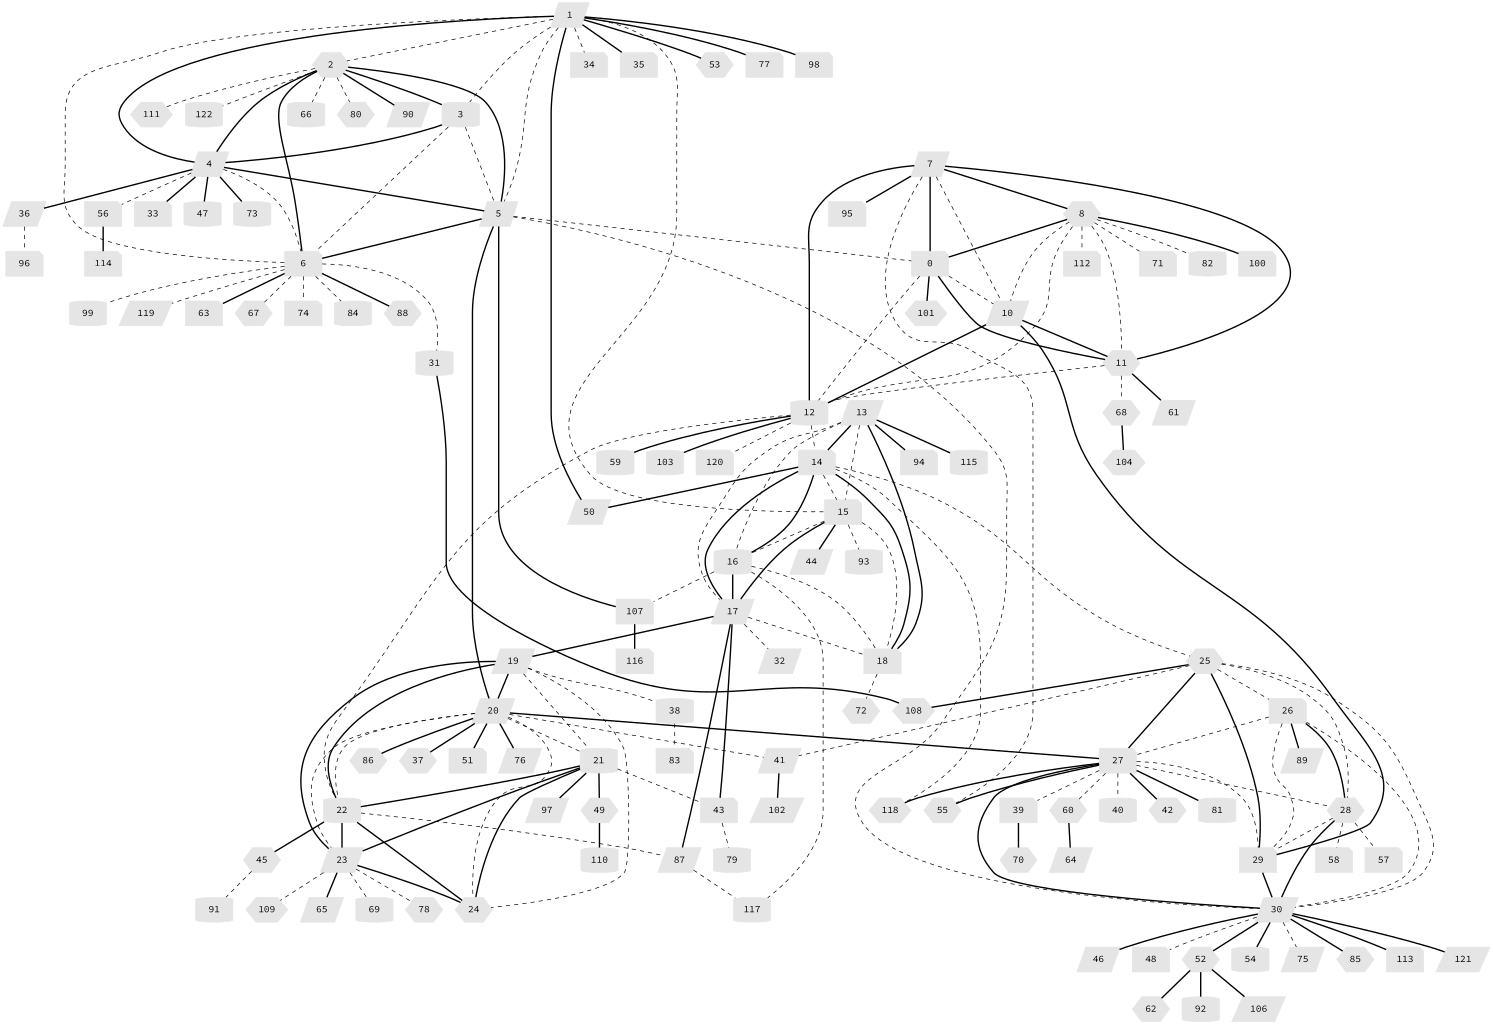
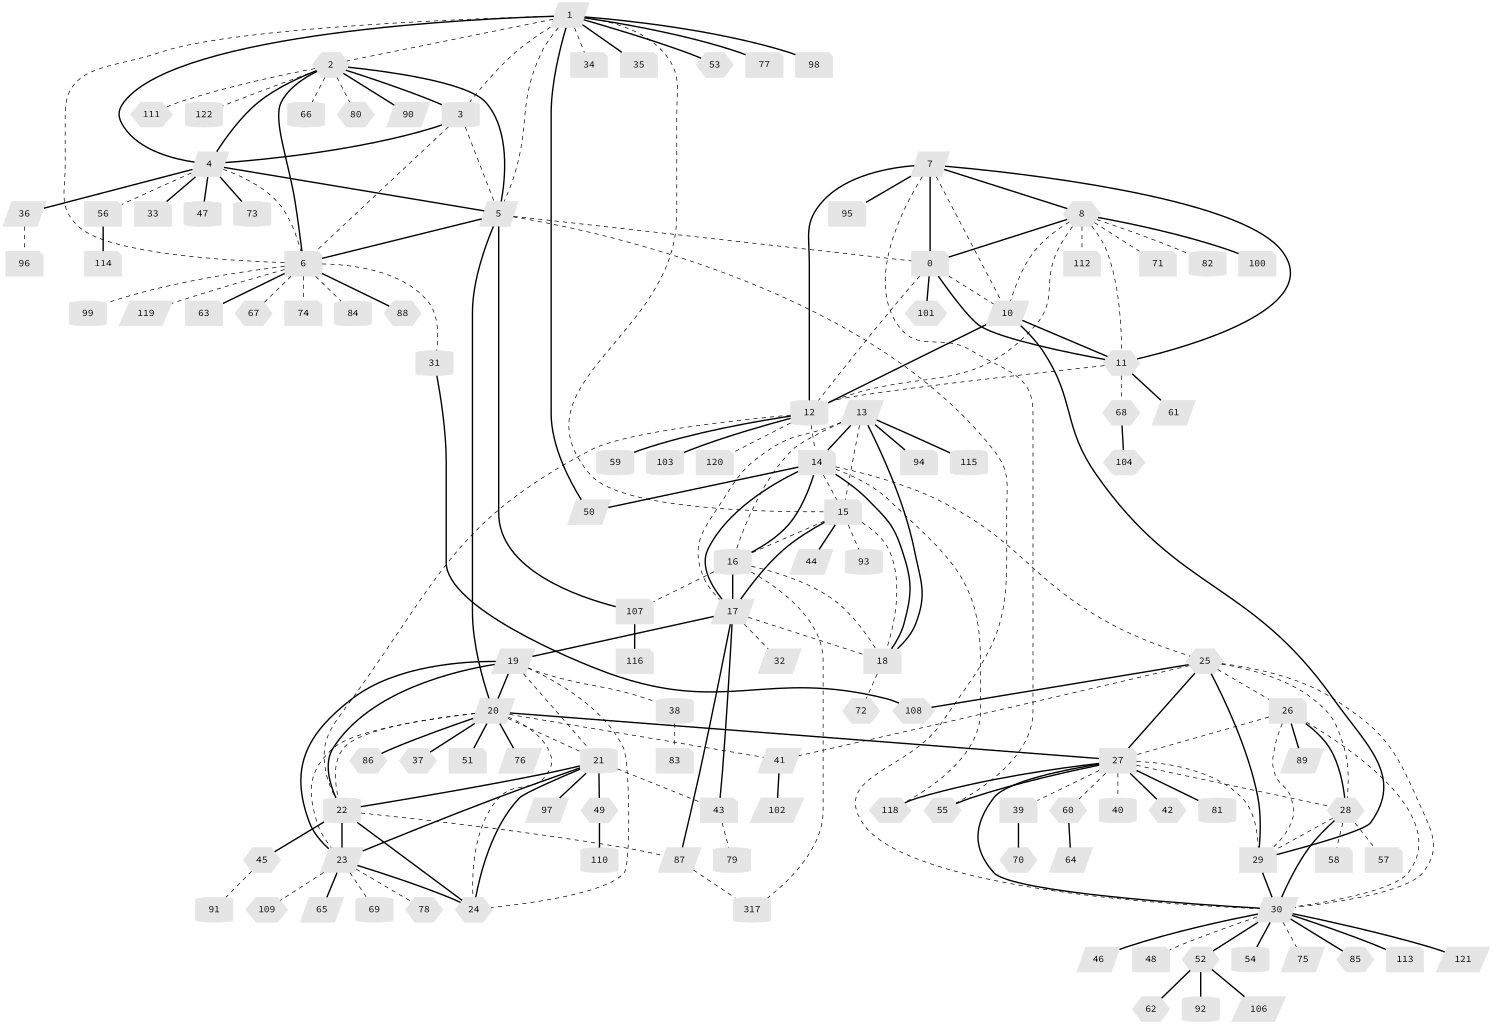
(752, 910) -> (752, 910)
